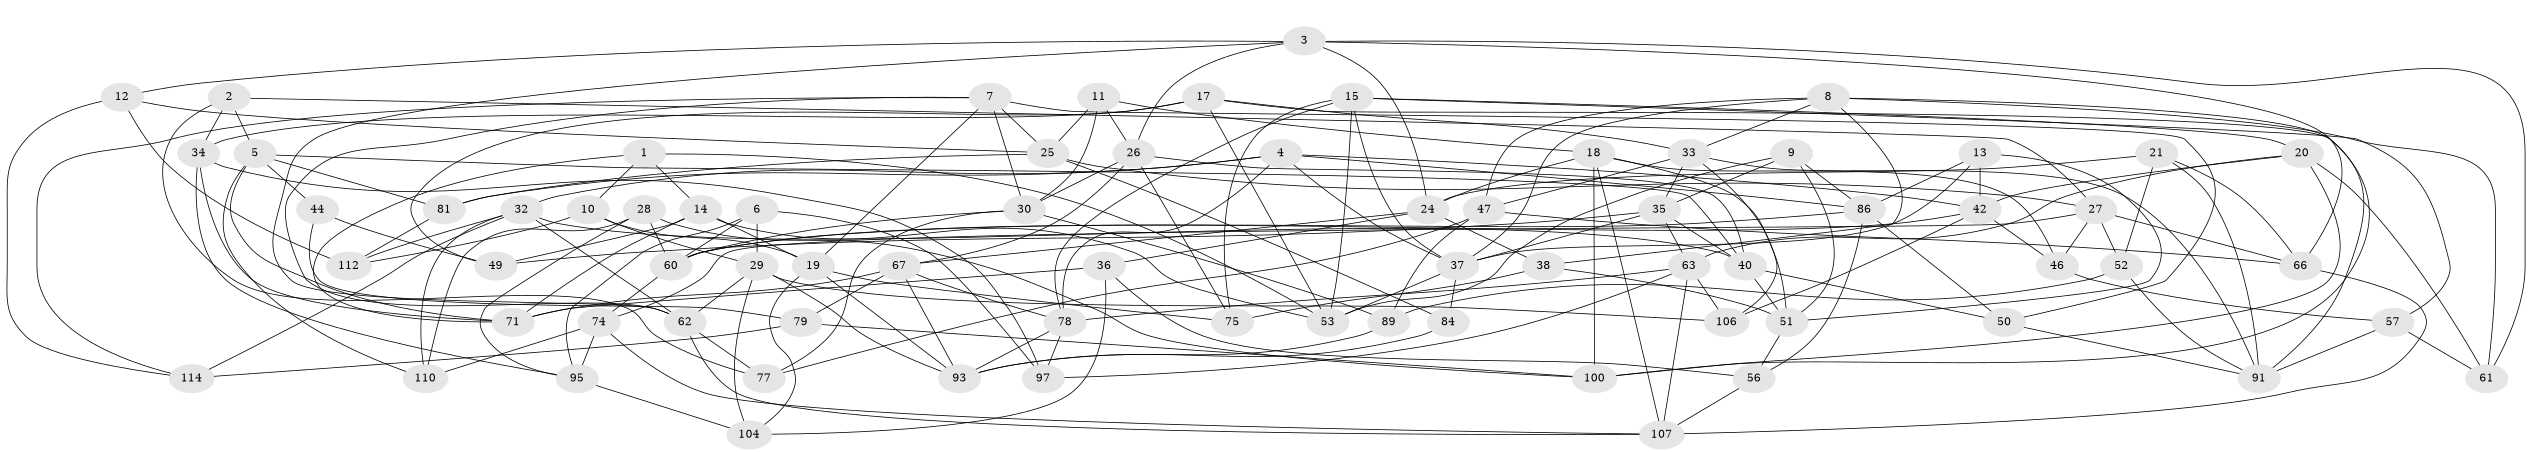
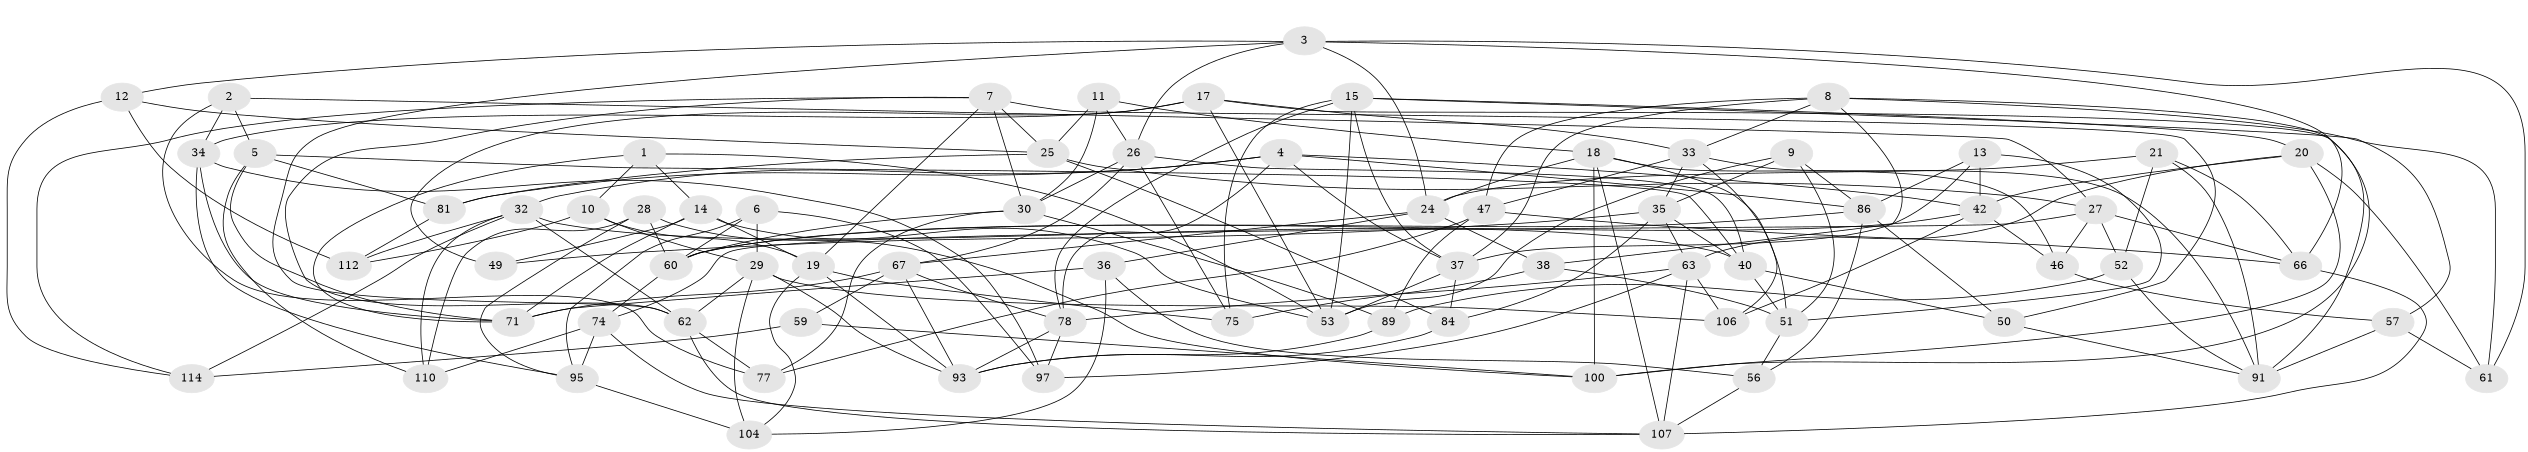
(318, 210) -> none
(1554, 239) -> (1542, 294)
(801, 322) -> (801, 322)
